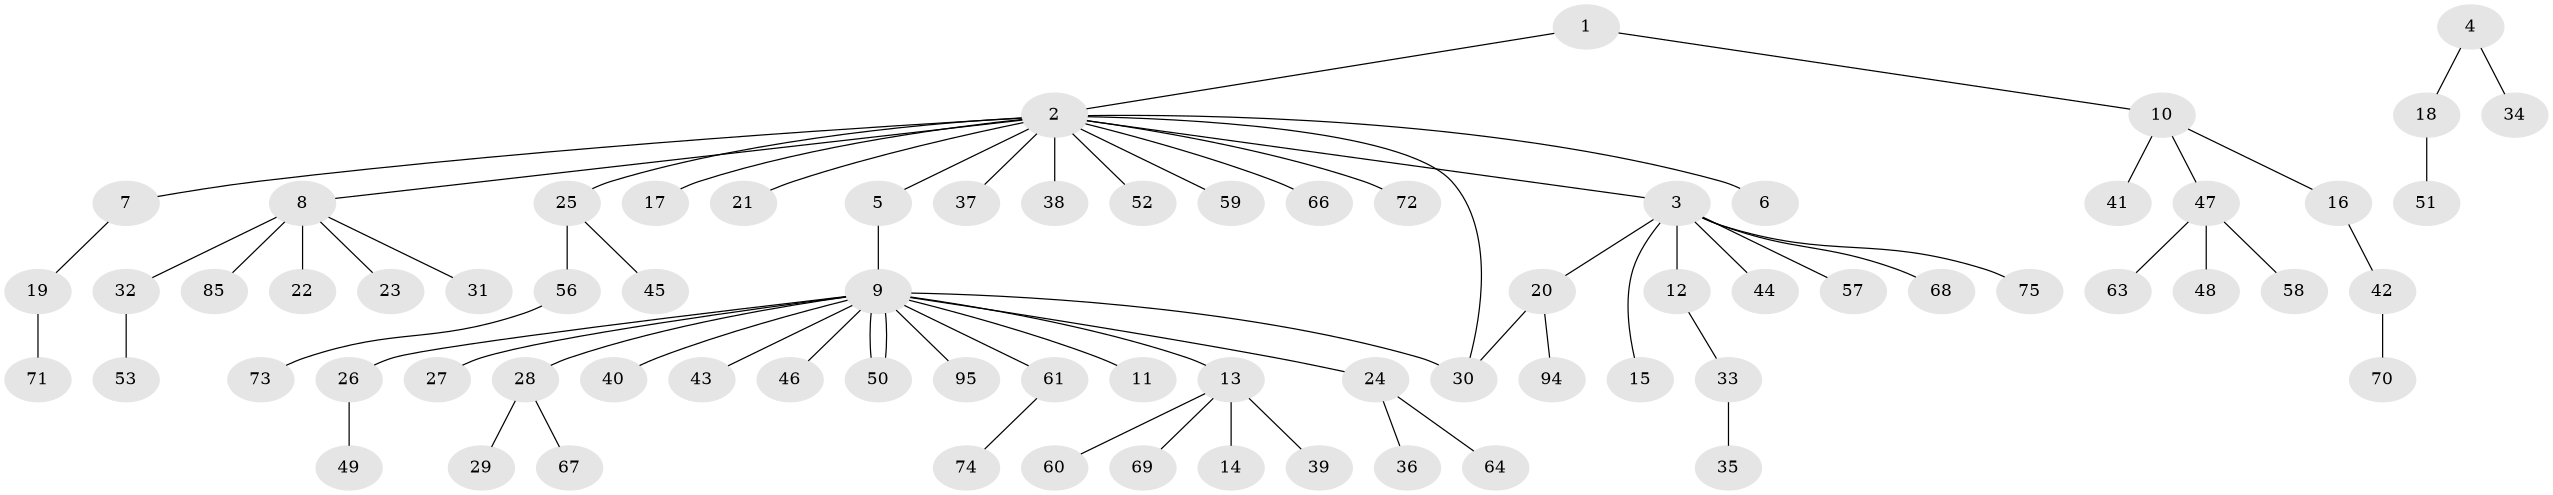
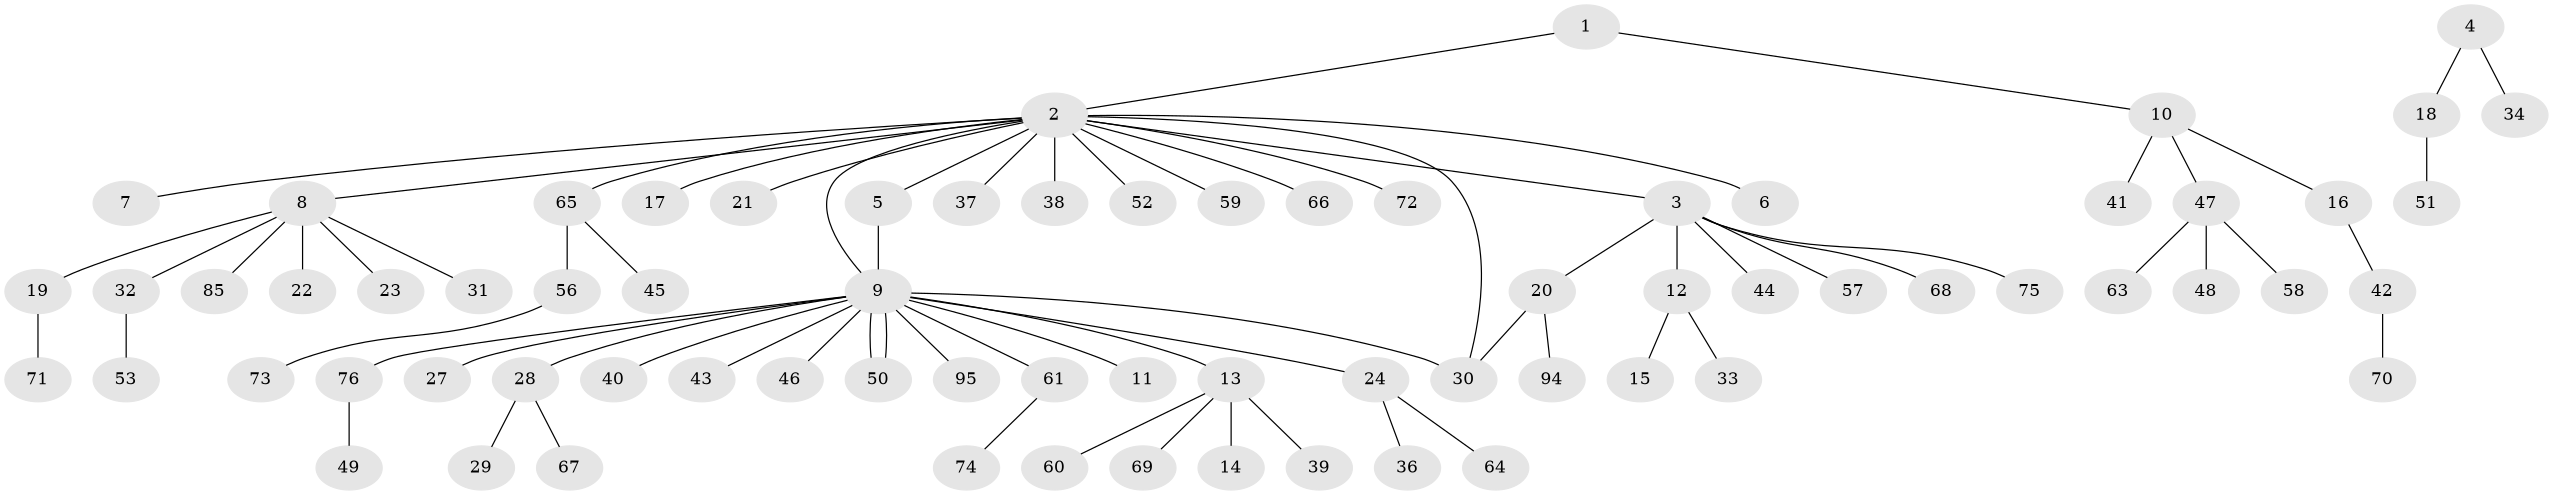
none -> (837, 179)
(567, 203) -> (567, 203)
(82, 247) -> (167, 241)
(1629, 287) -> (1659, 336)
(349, 380) -> (349, 380)
(1728, 468) -> none
